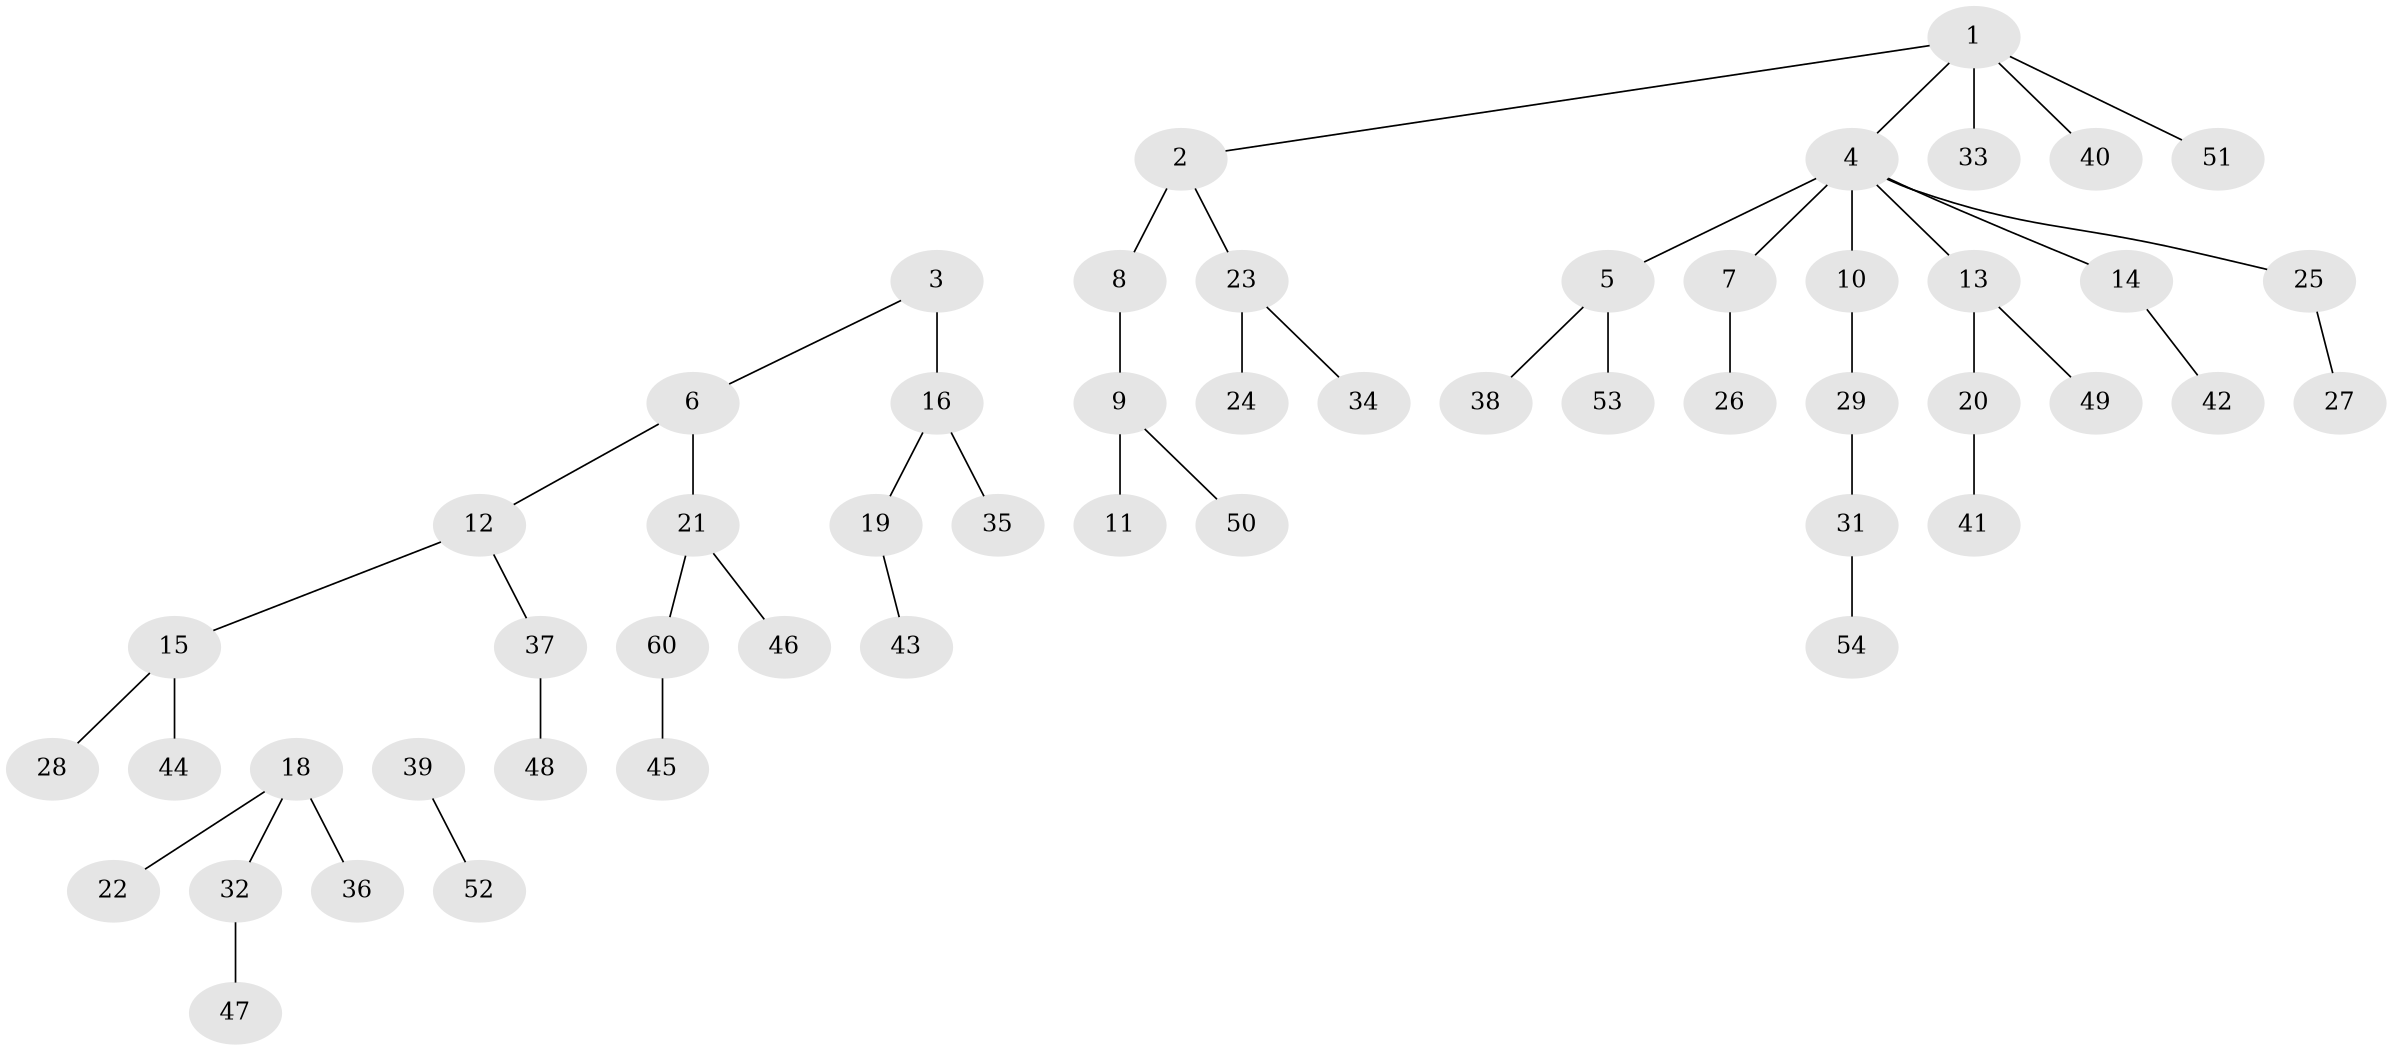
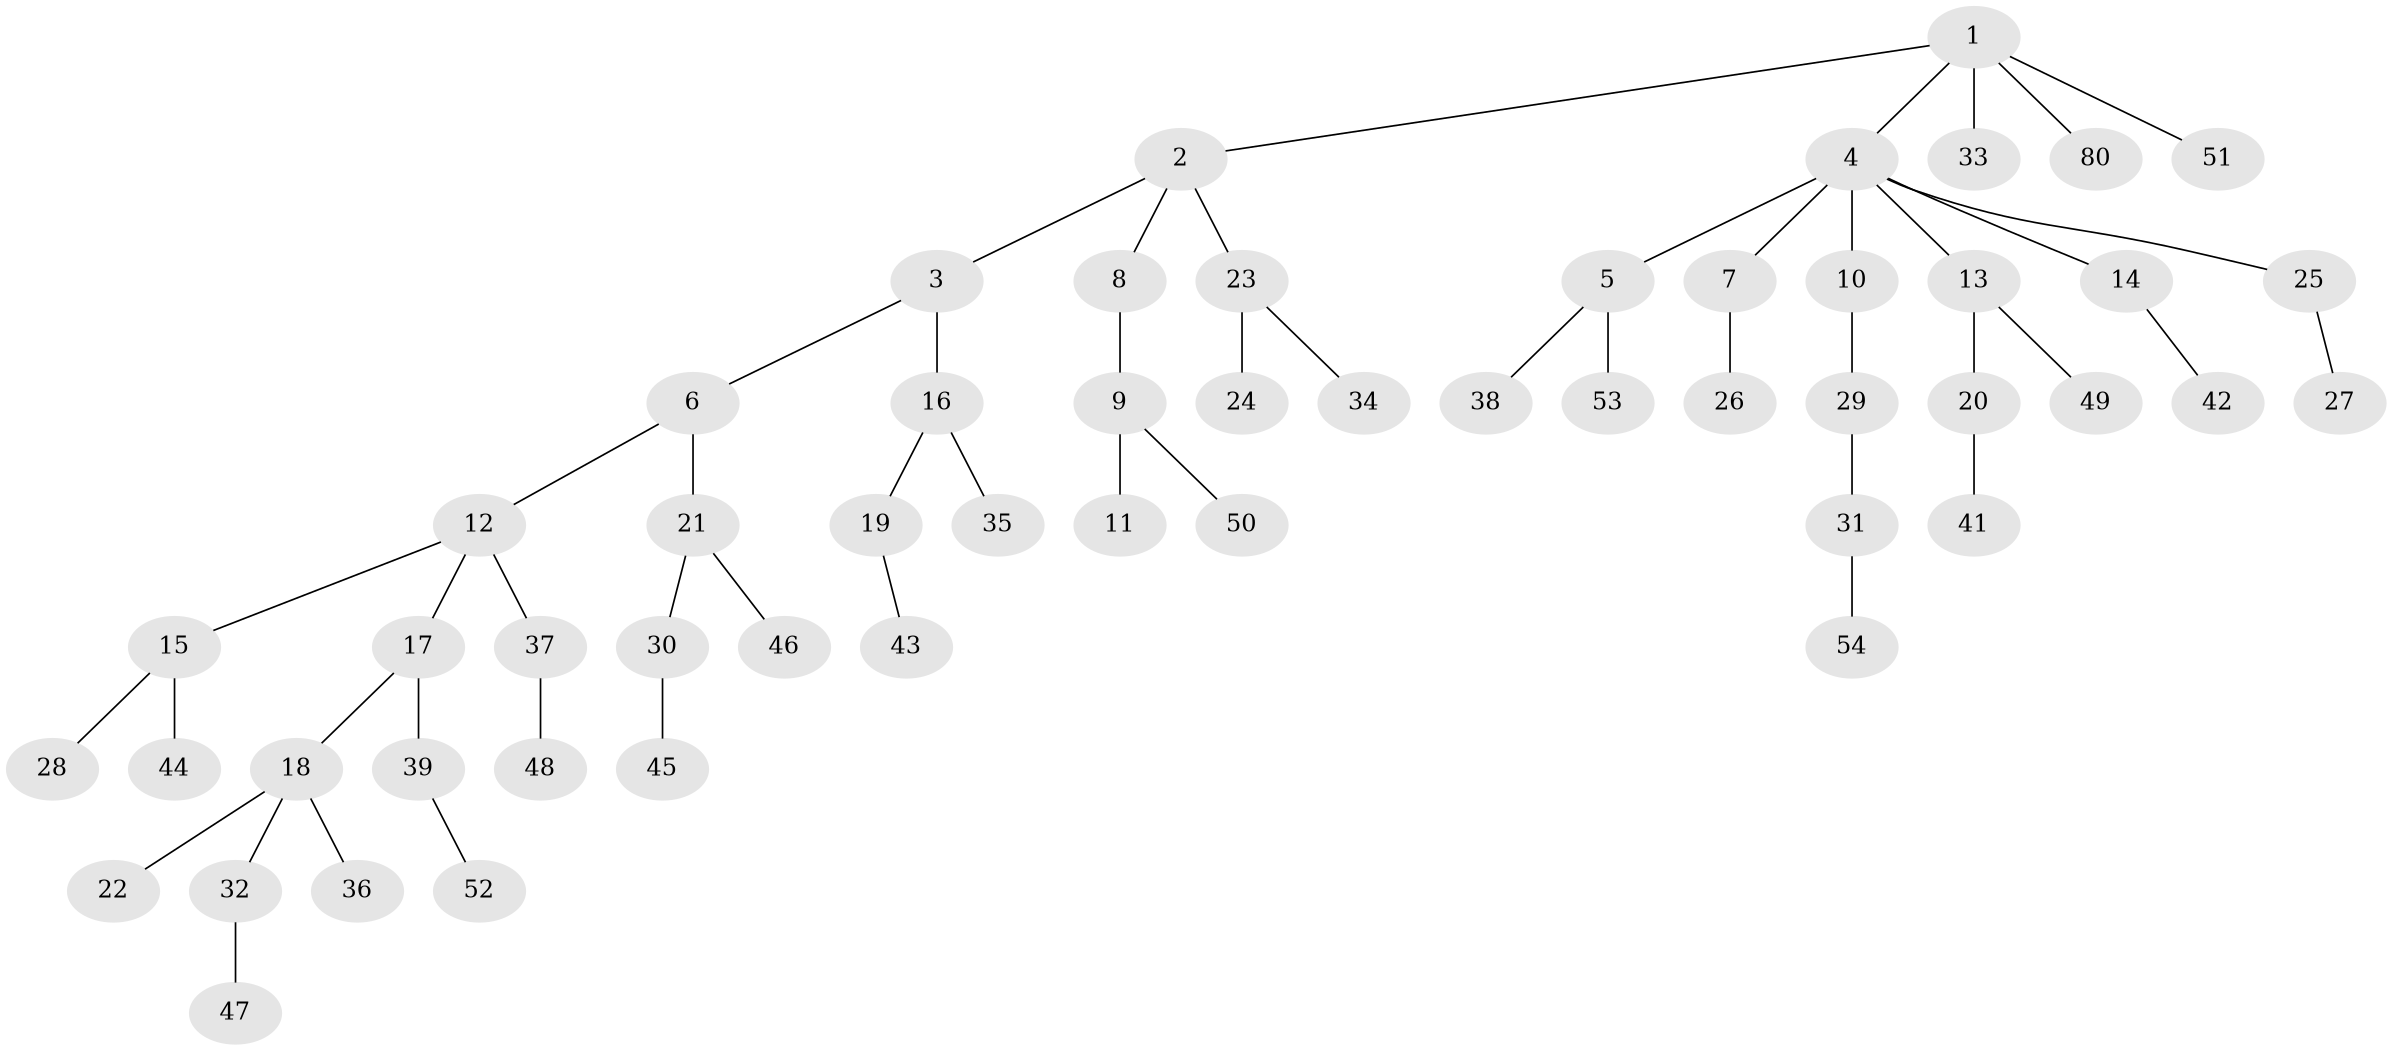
(2096, 159) -> (2096, 159)
none -> (1059, 220)
none -> (419, 647)
(663, 647) -> (663, 647)
